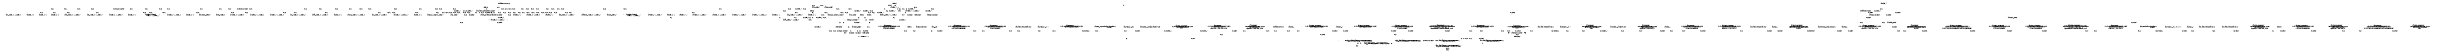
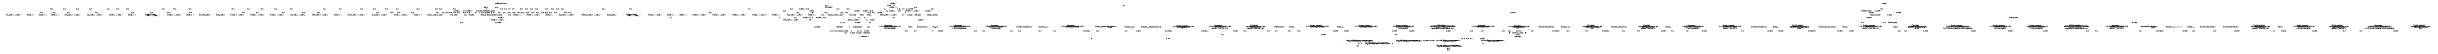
(829, 7) -> none
(119, 9) -> (108, 9)
(242, 9) -> (262, 9)
